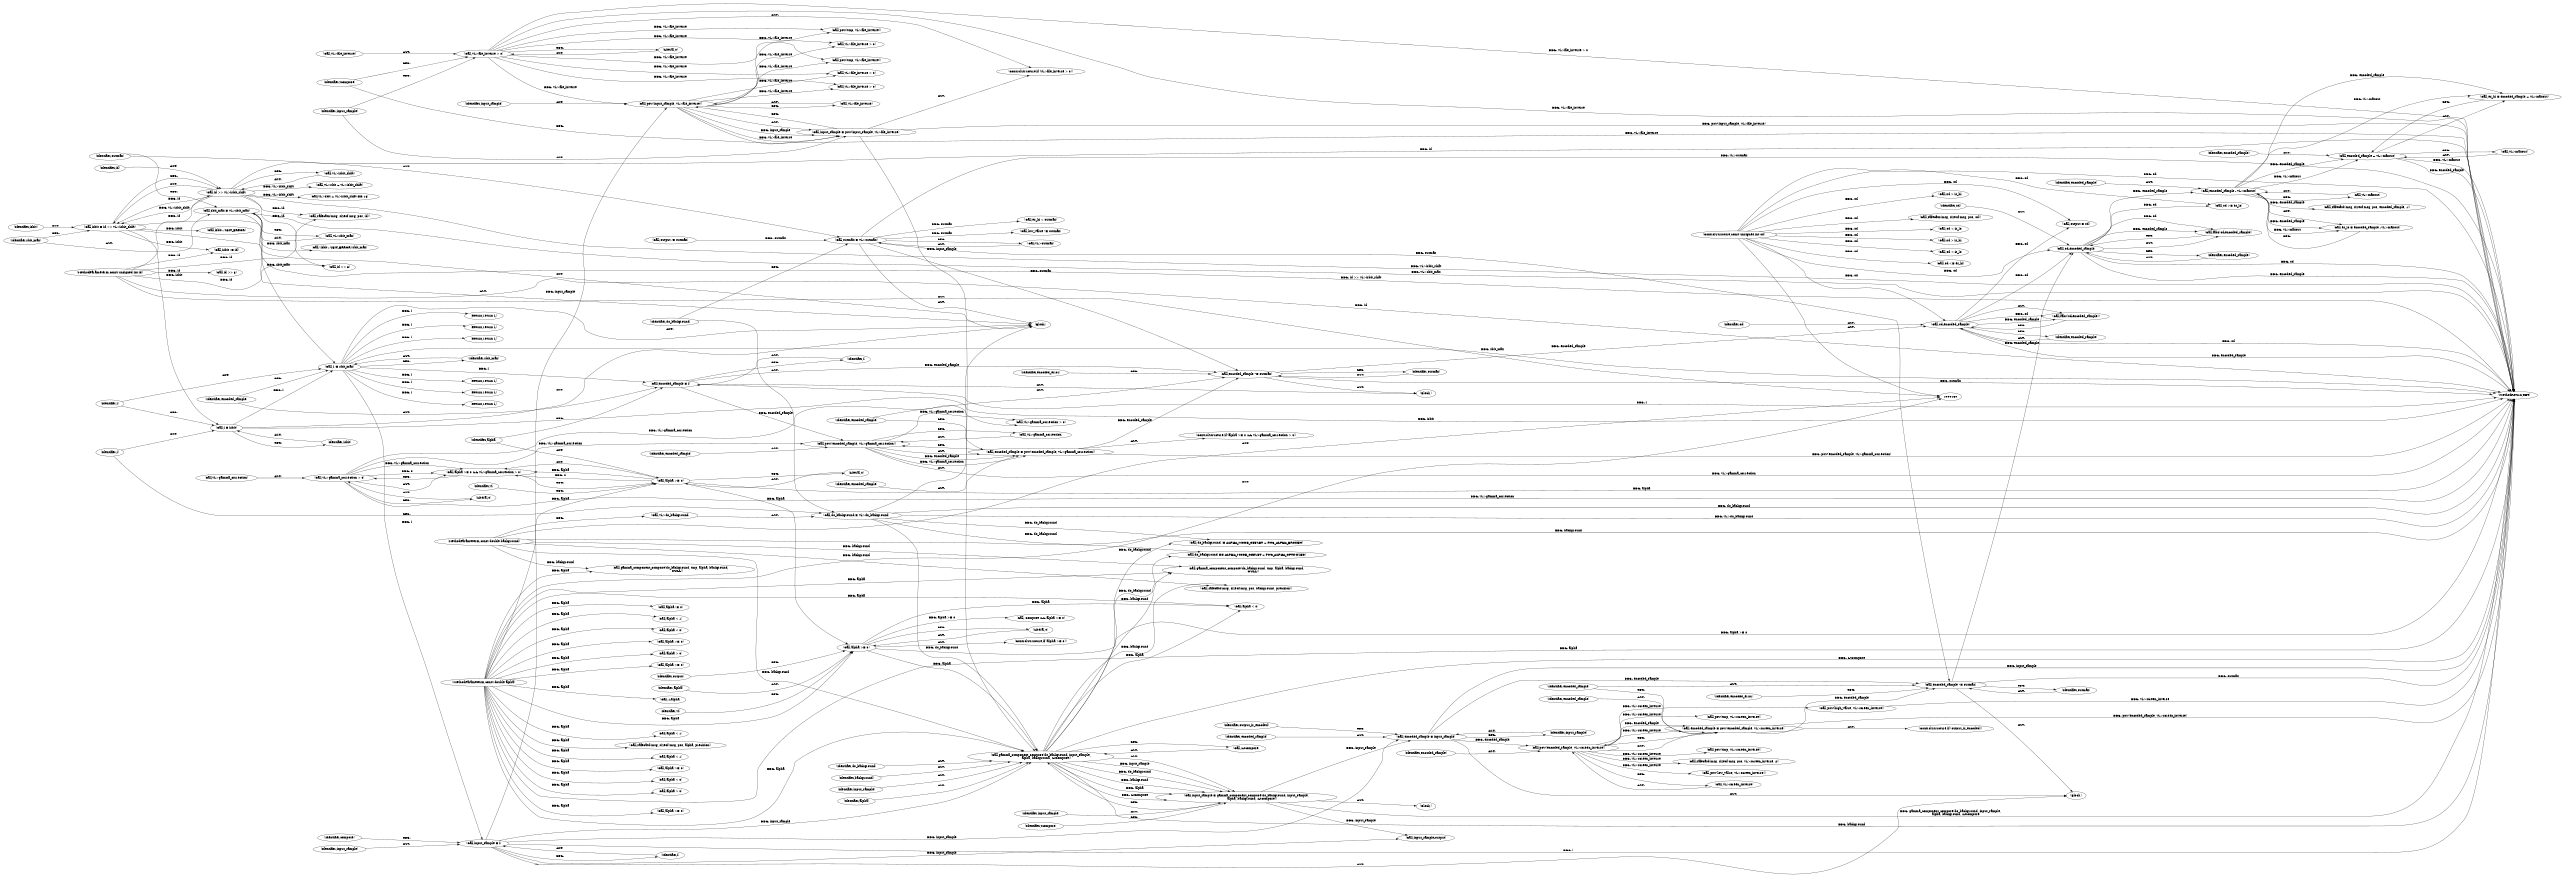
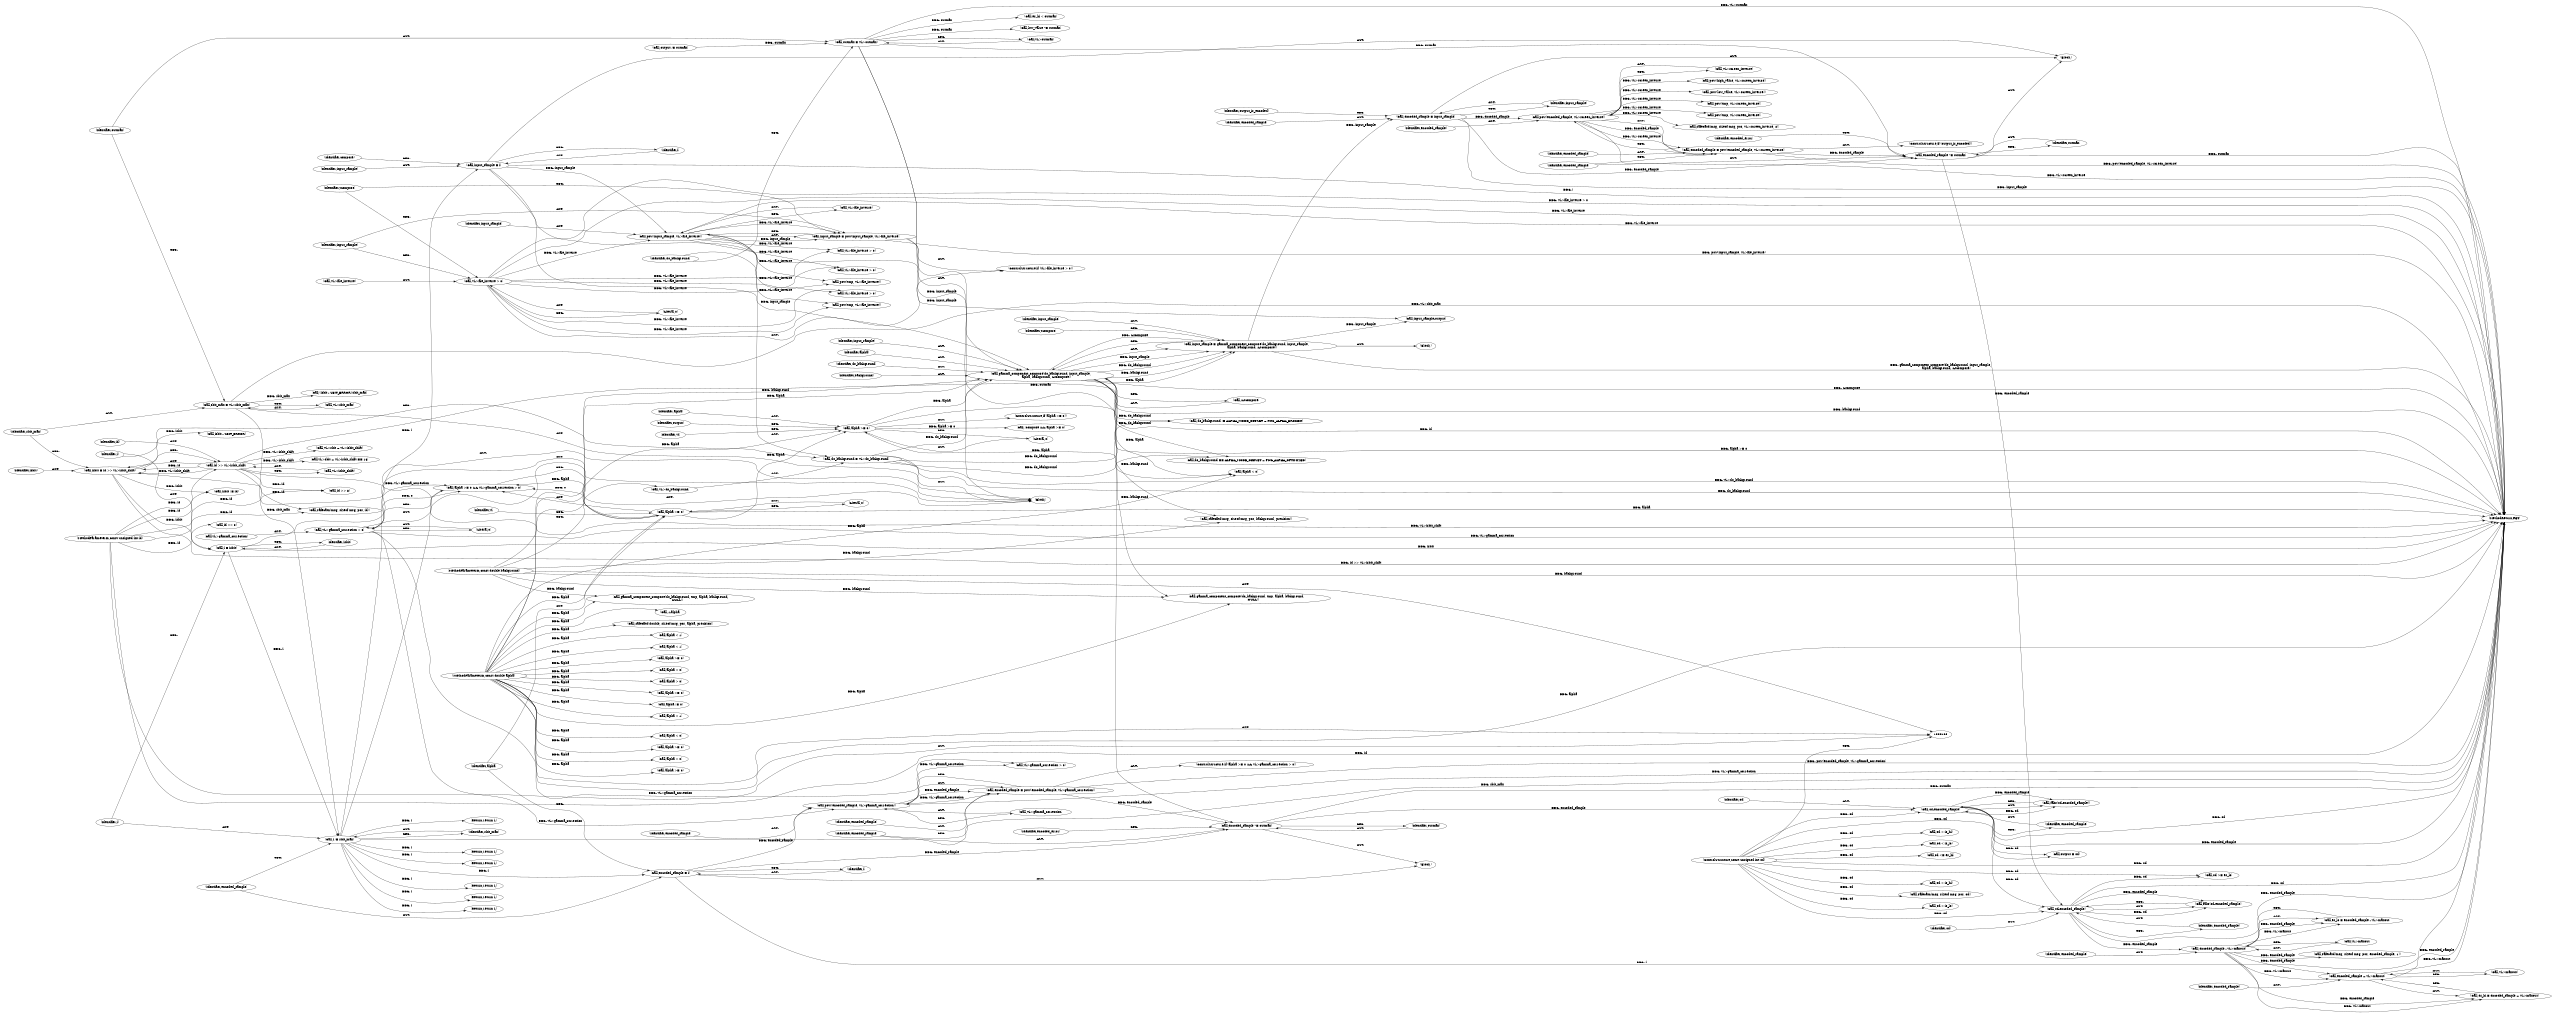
(1852, 327) -> (1847, 746)
(2324, 701) -> (2174, 179)
(670, 745) -> (670, 624)
(970, 839) -> none
